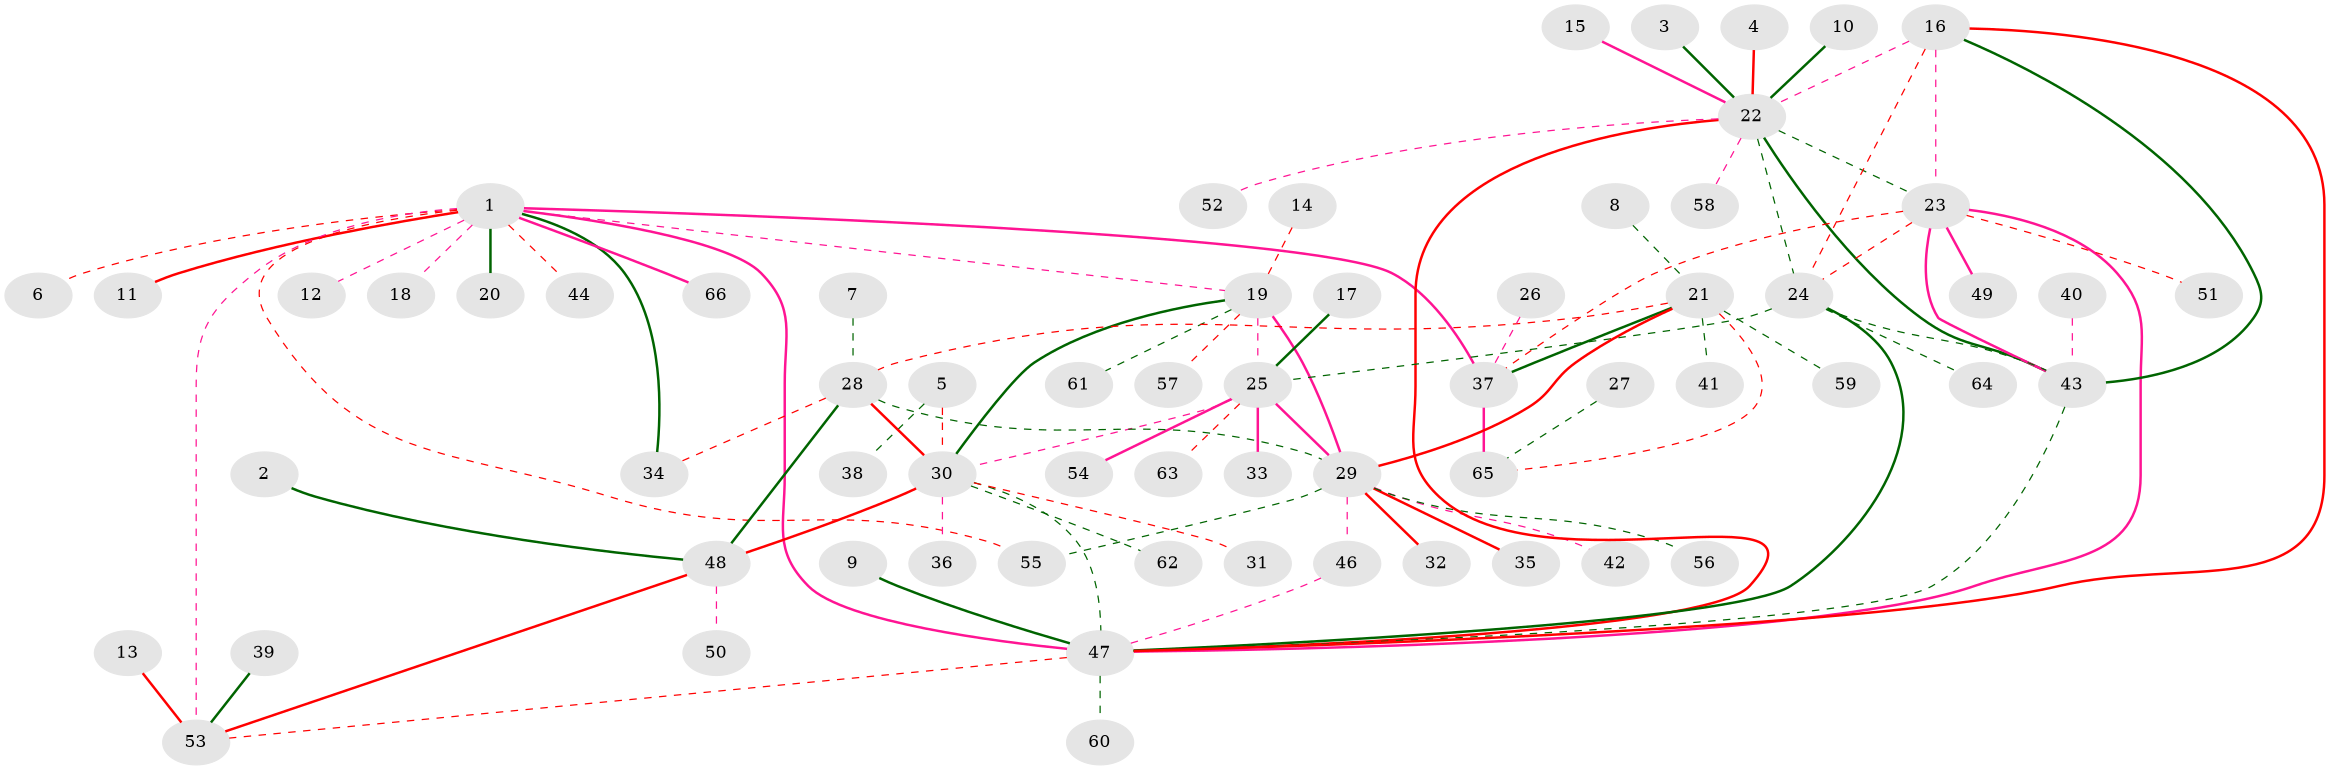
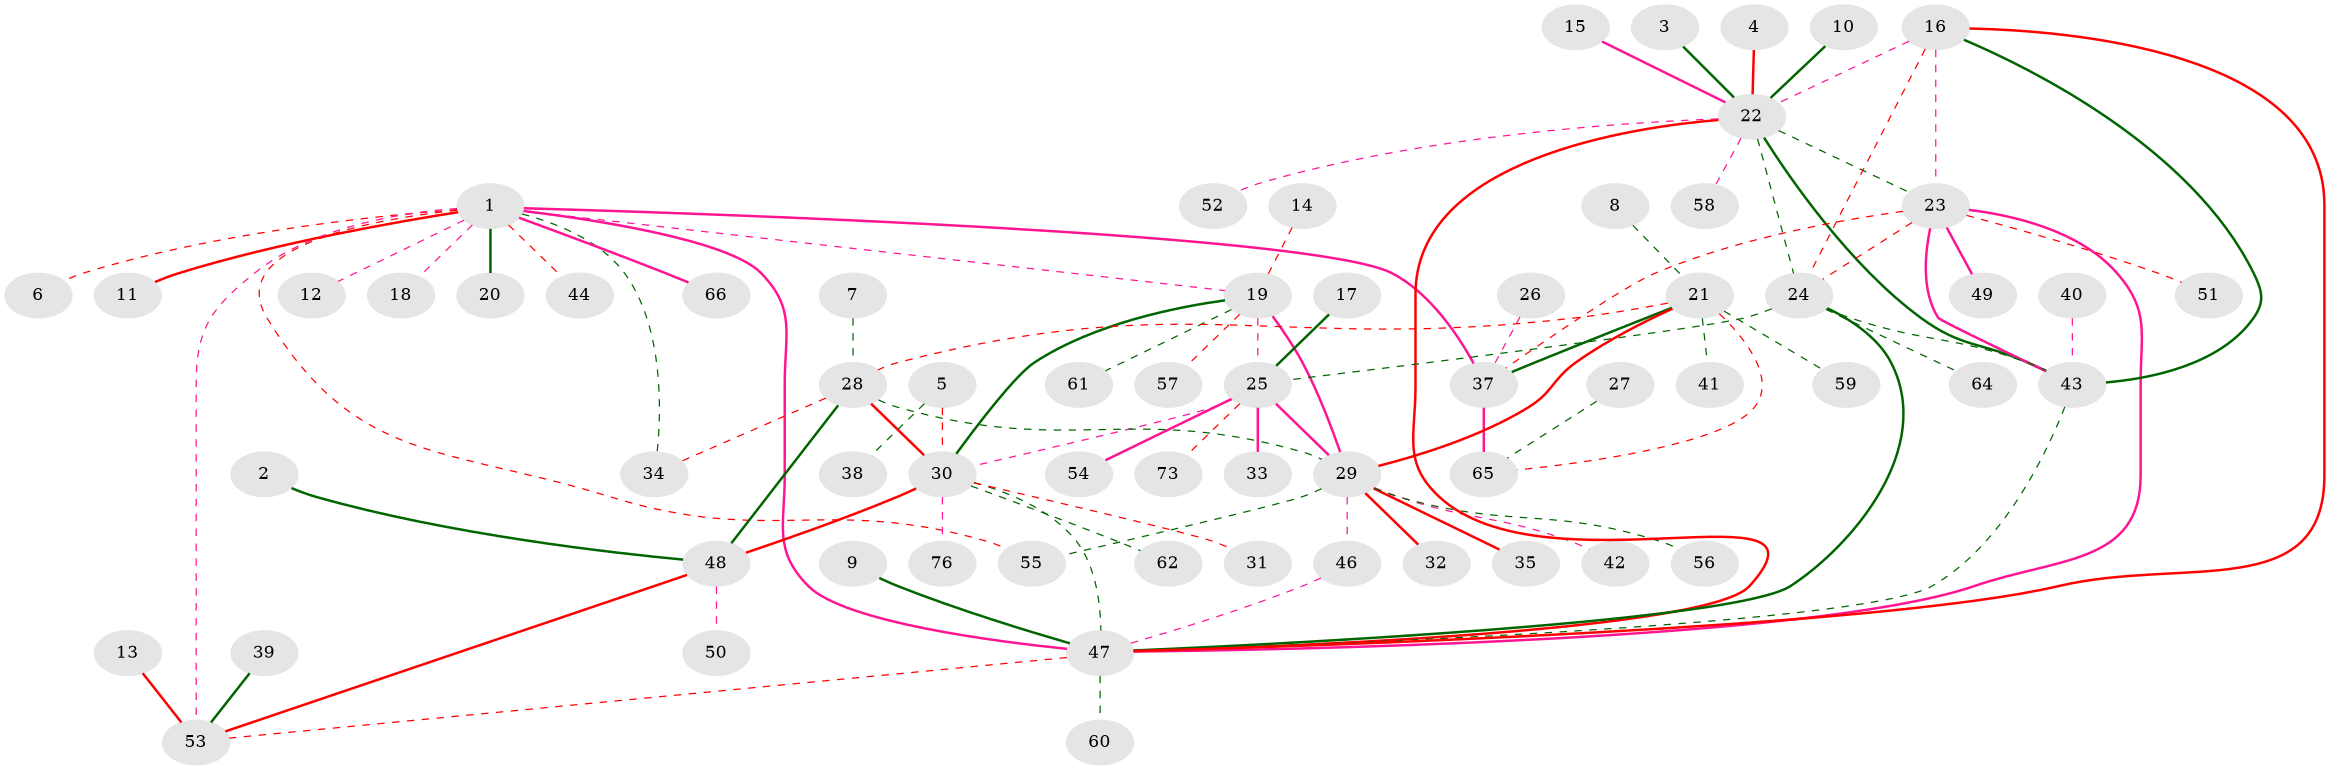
(640, 302) -> (640, 302)
(1168, 474) -> (1168, 474)
(942, 564) -> (942, 564)
